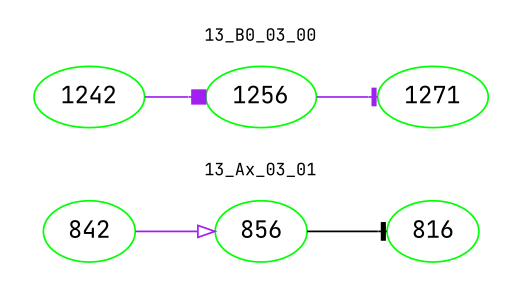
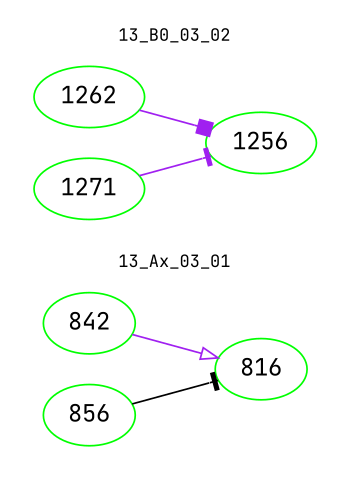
(261, 37) -> (175, 37)
(89, 97) -> (89, 97)
(343, 97) -> (171, 167)
(166, 231) -> (167, 344)
